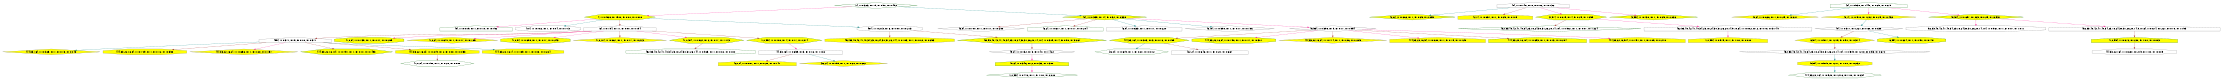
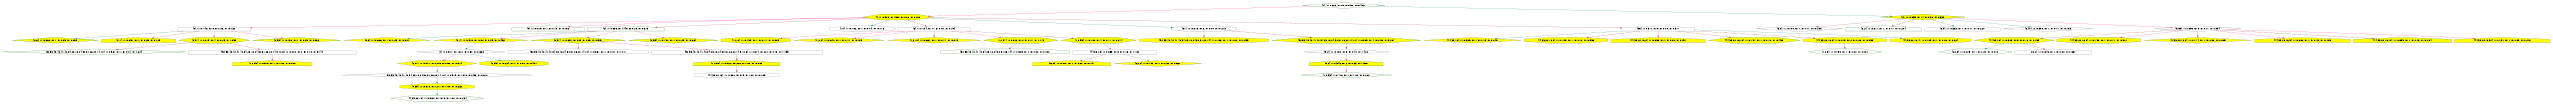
none -> (559, 23)
none -> (764, 23)
(447, 35) -> (1275, 23)
(535, 40) -> none
none -> (673, 40)
(244, 52) -> (1658, 40)
